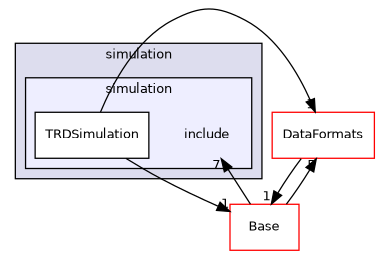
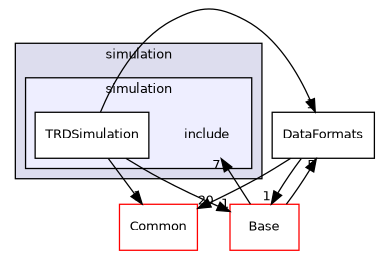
(323, 135) -> (323, 135)
none -> (158, 227)
